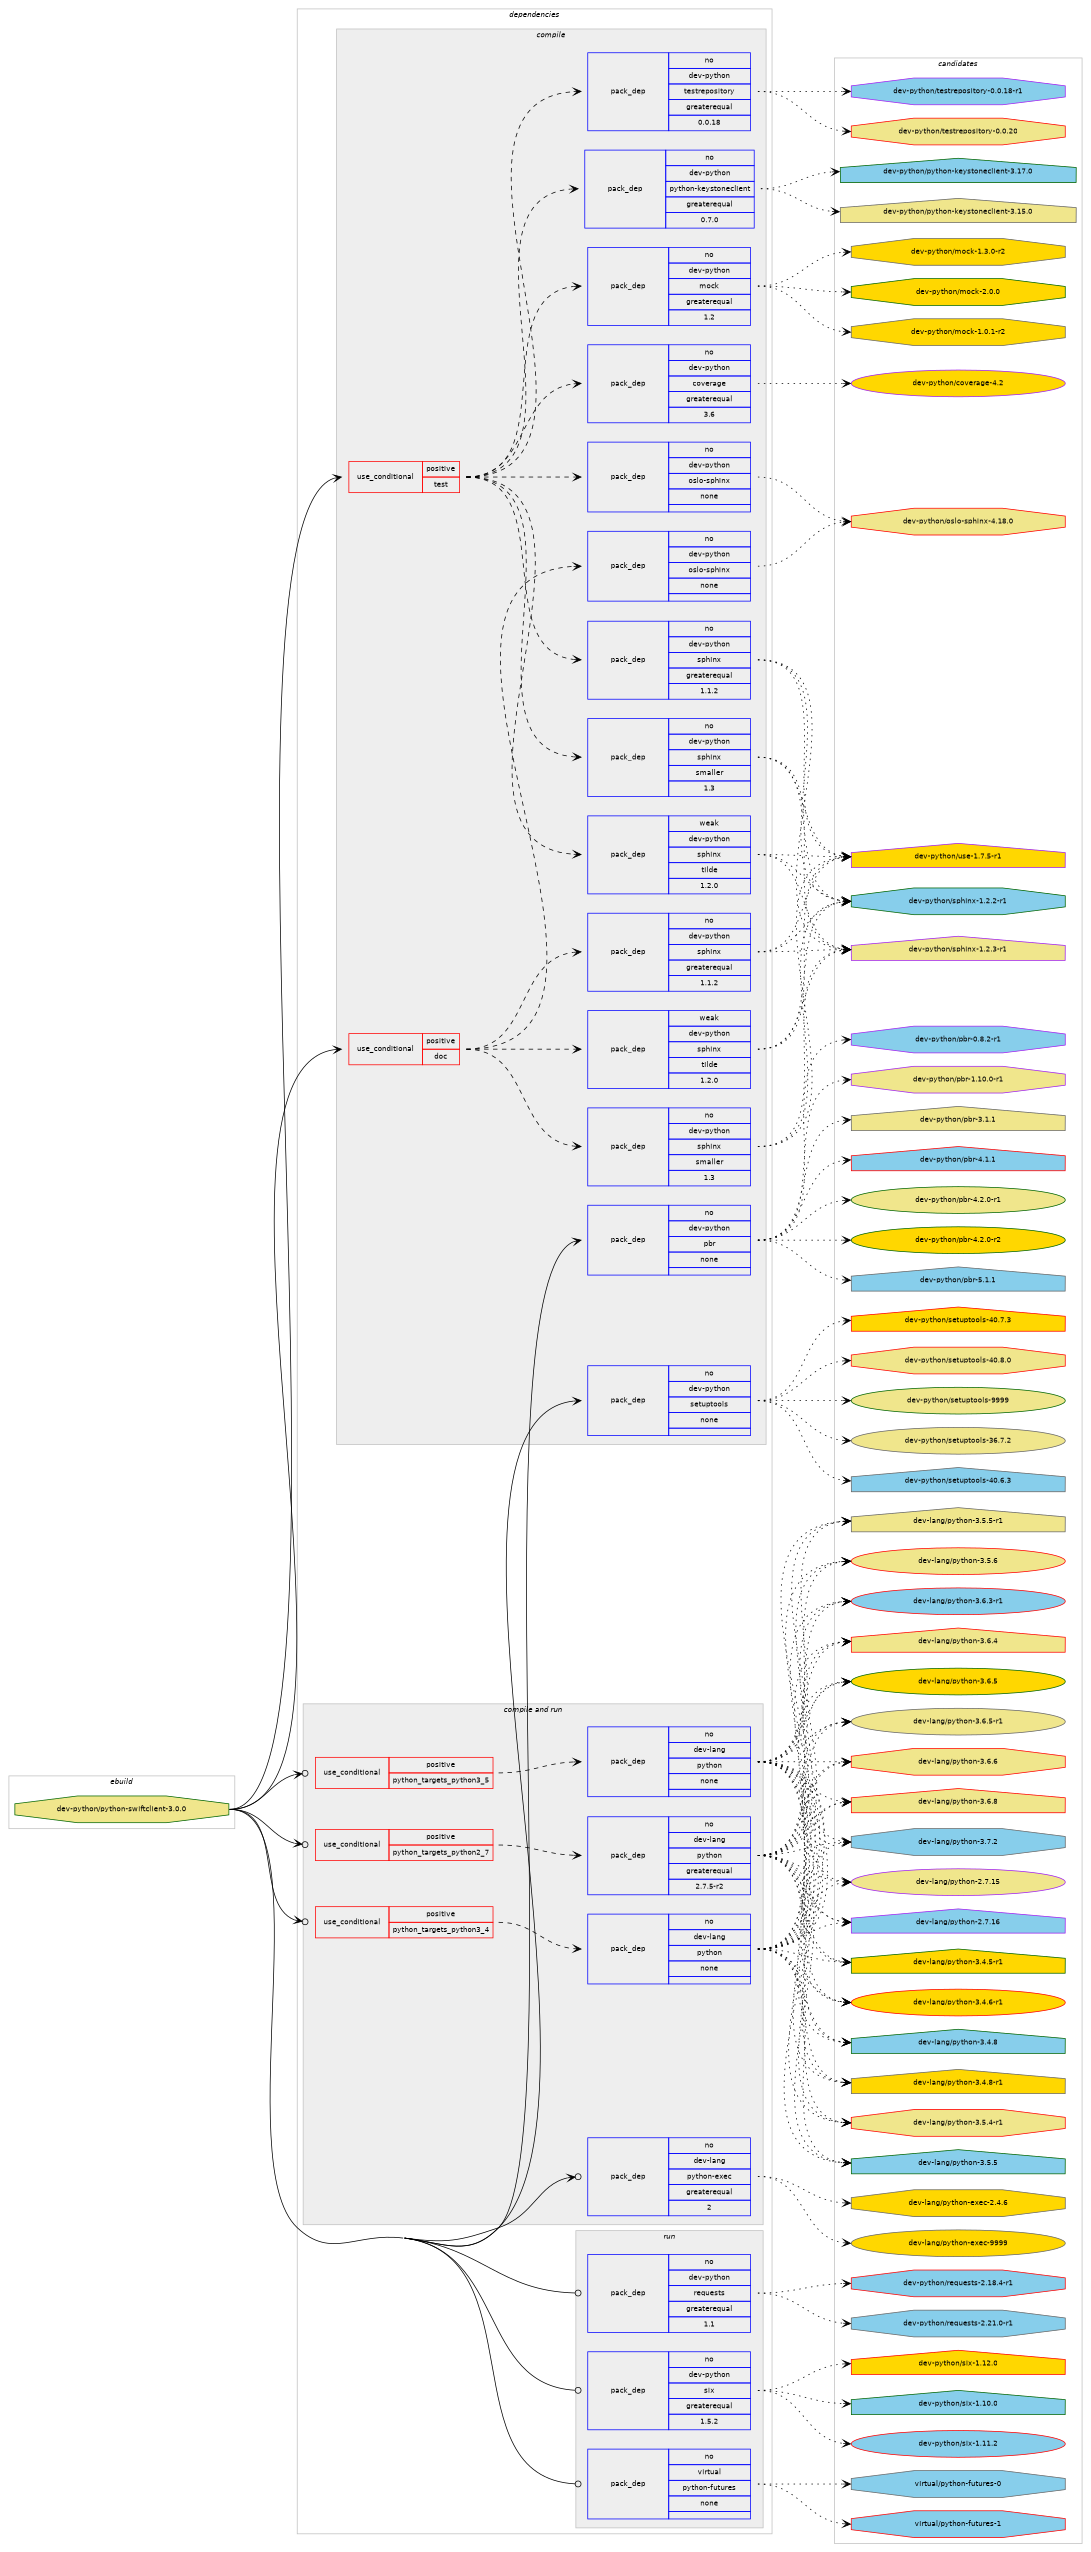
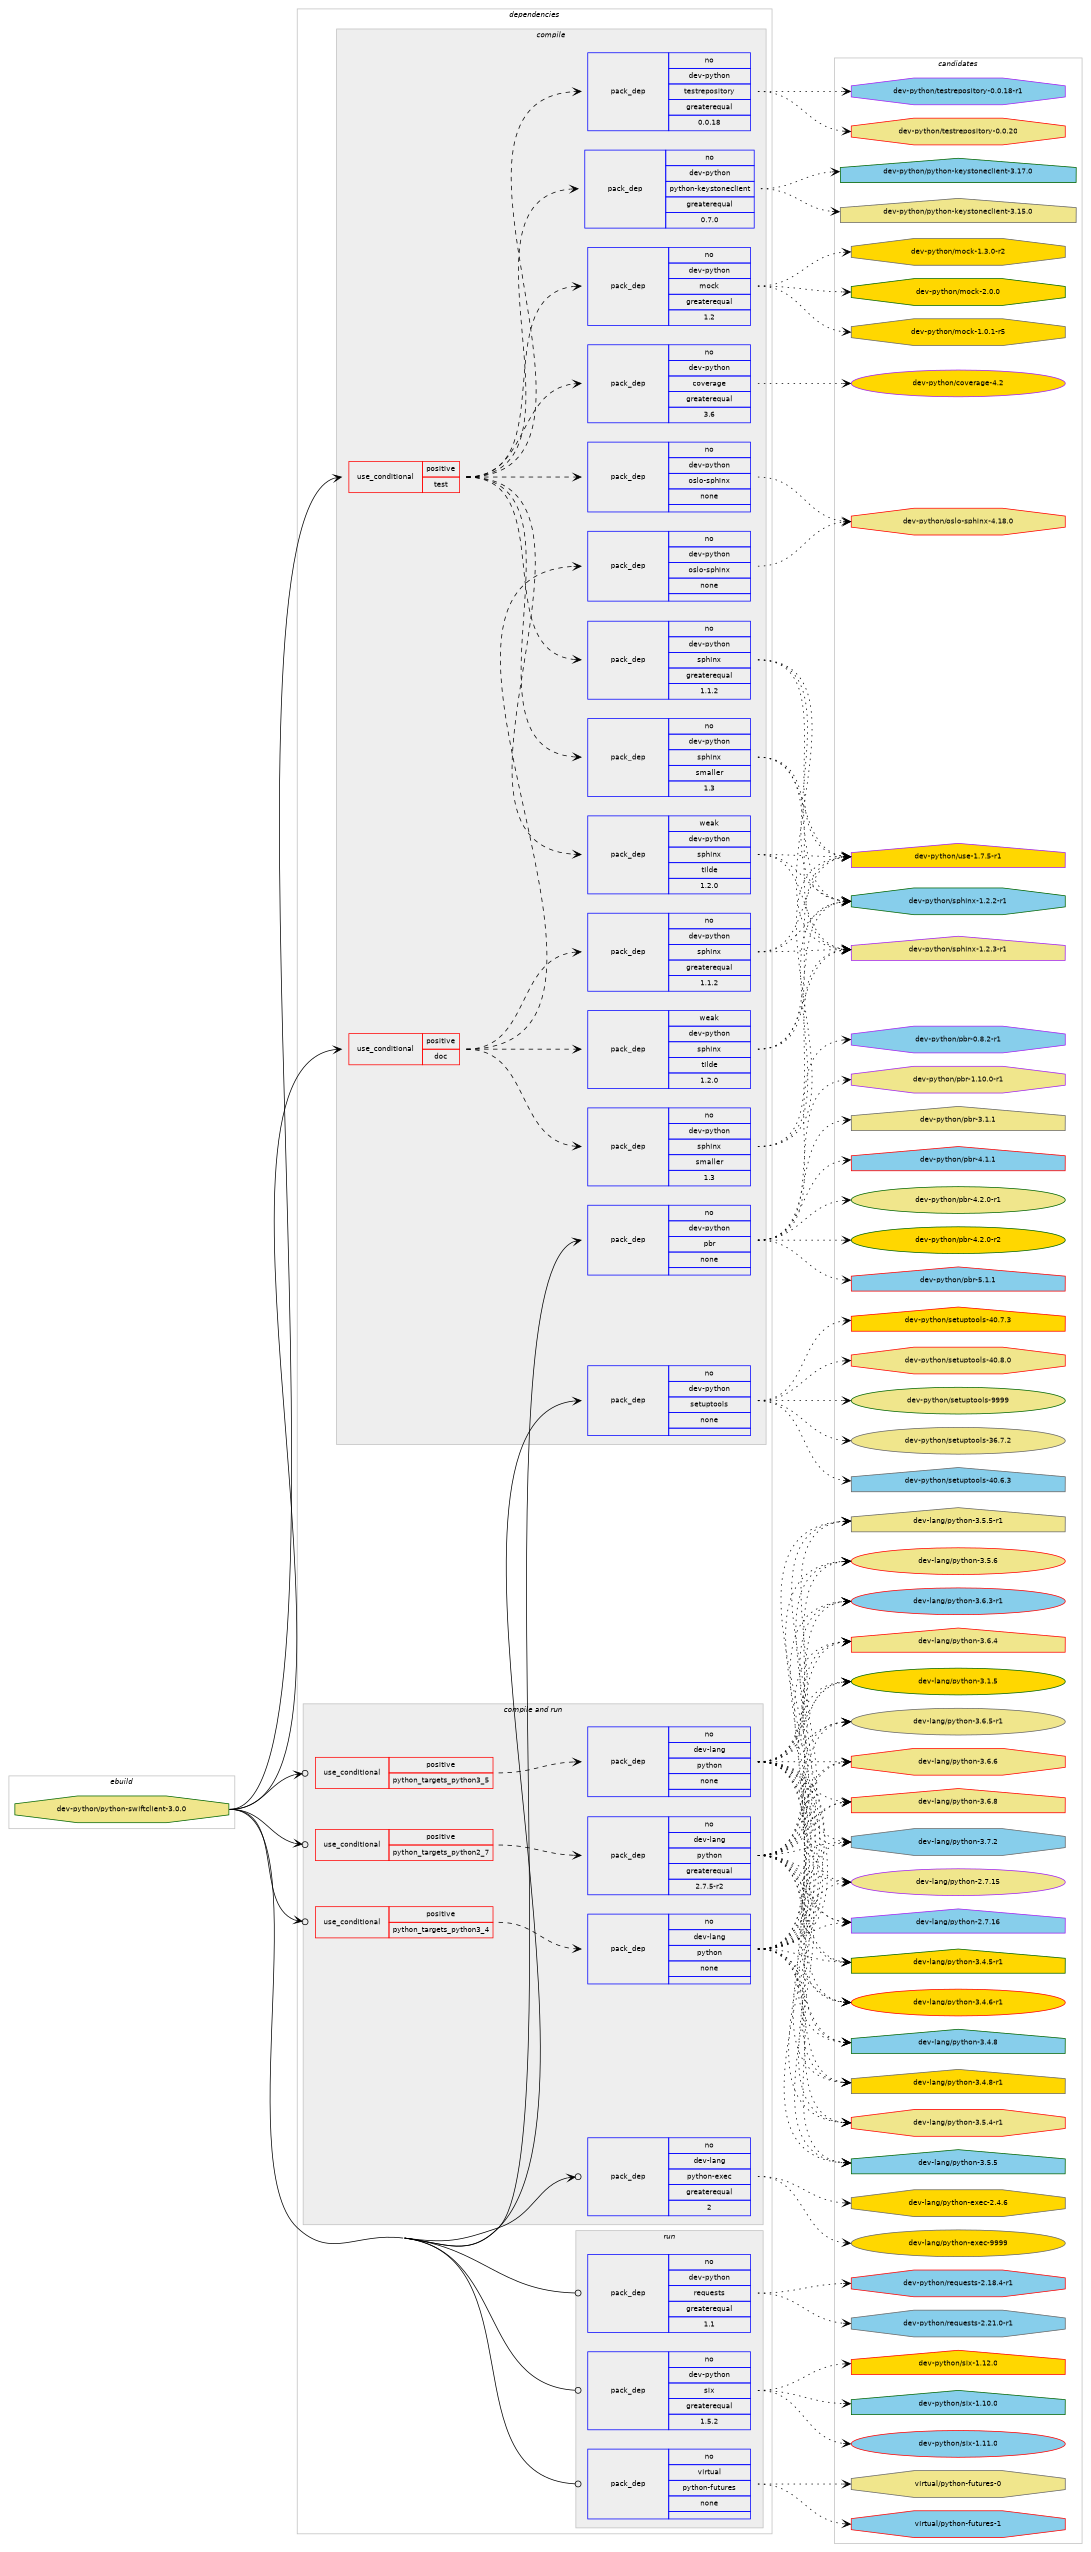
(958, 332) -> (958, 332)
(958, 1280) -> (958, 1280)
(958, 1682) -> (958, 1682)
(958, 2444) -> (958, 2444)
(958, 2484) -> (958, 2484)
